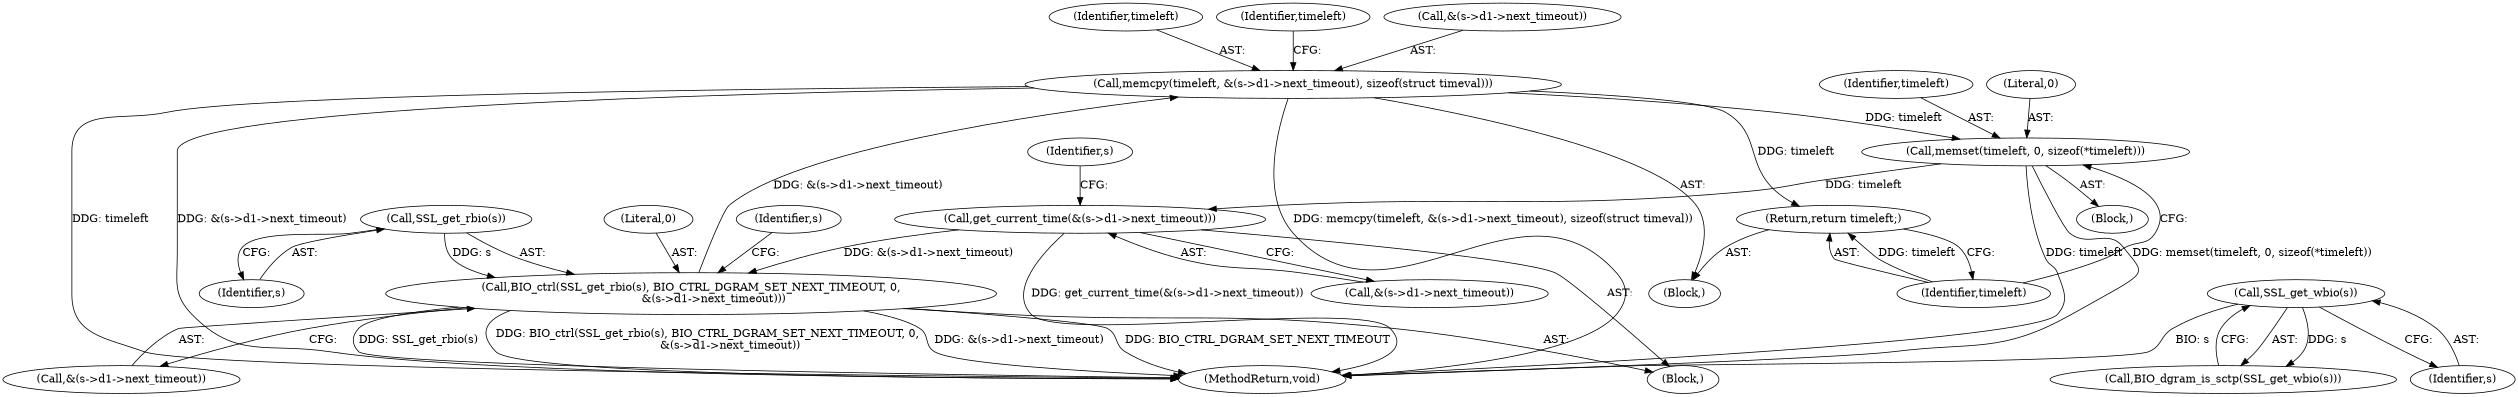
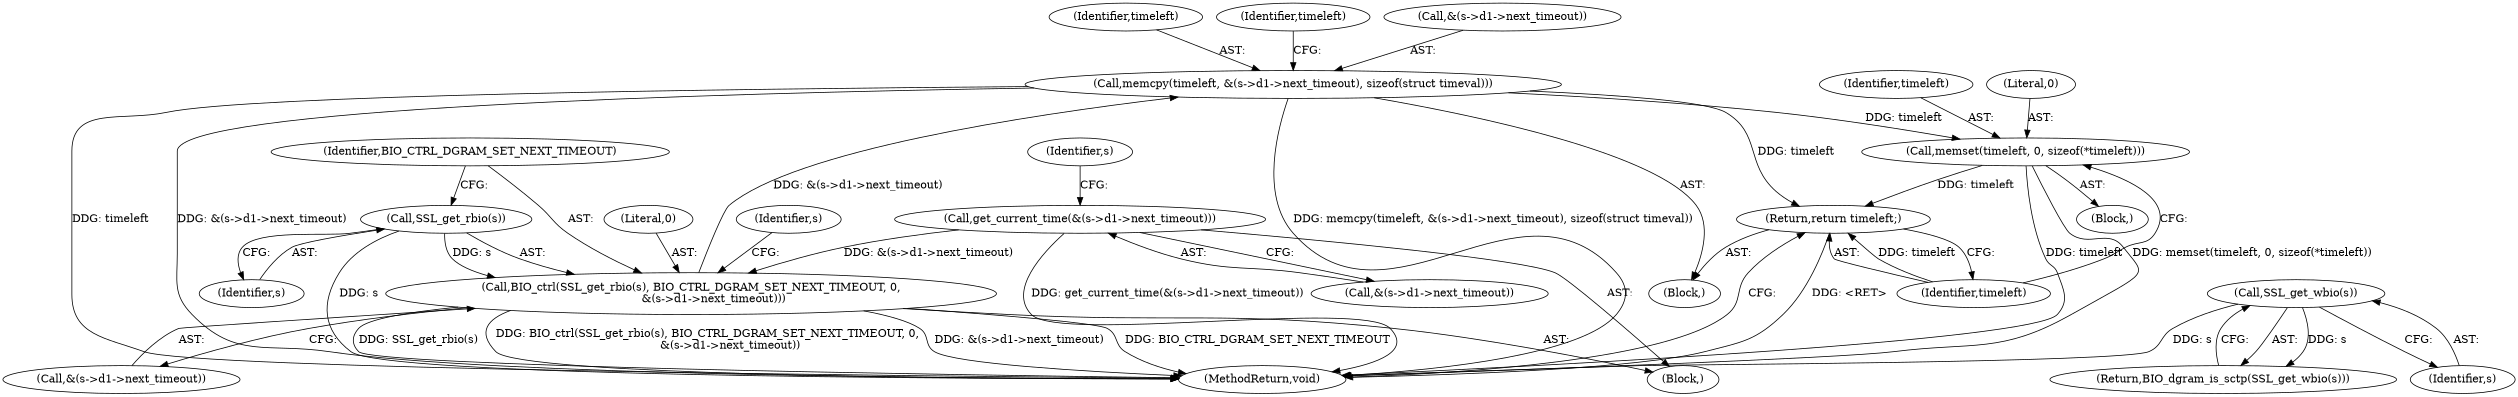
none -> (470, 152)
(1580, 201) -> (1927, 183)
(2193, 340) -> (2193, 340)
none -> (1713, 350)
none -> (1607, 354)
none -> (678, 374)
(2223, 380) -> (2223, 380)
